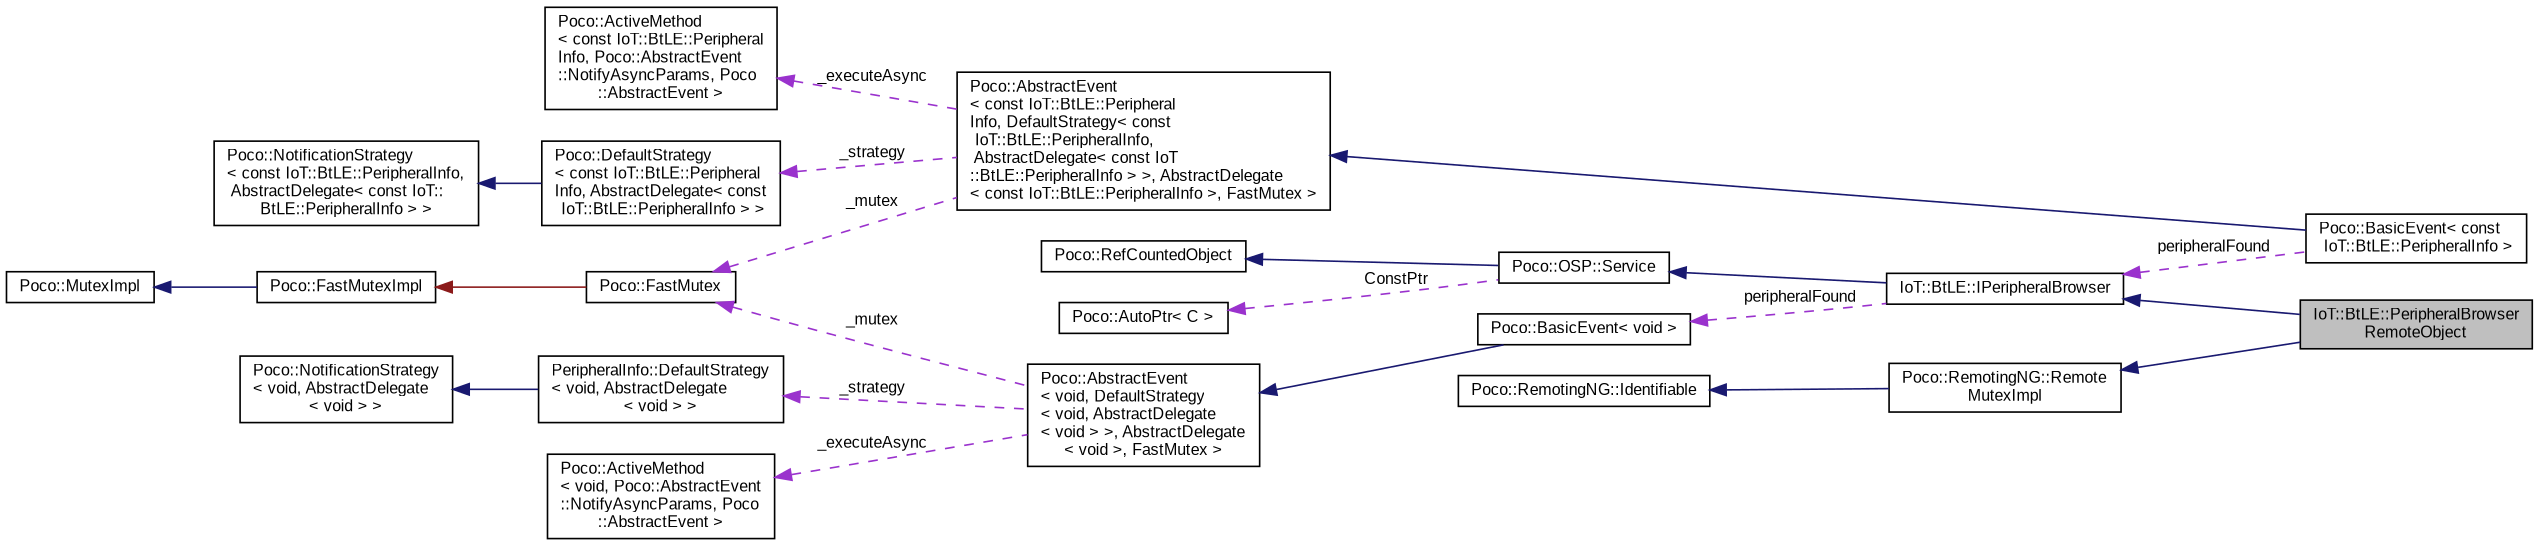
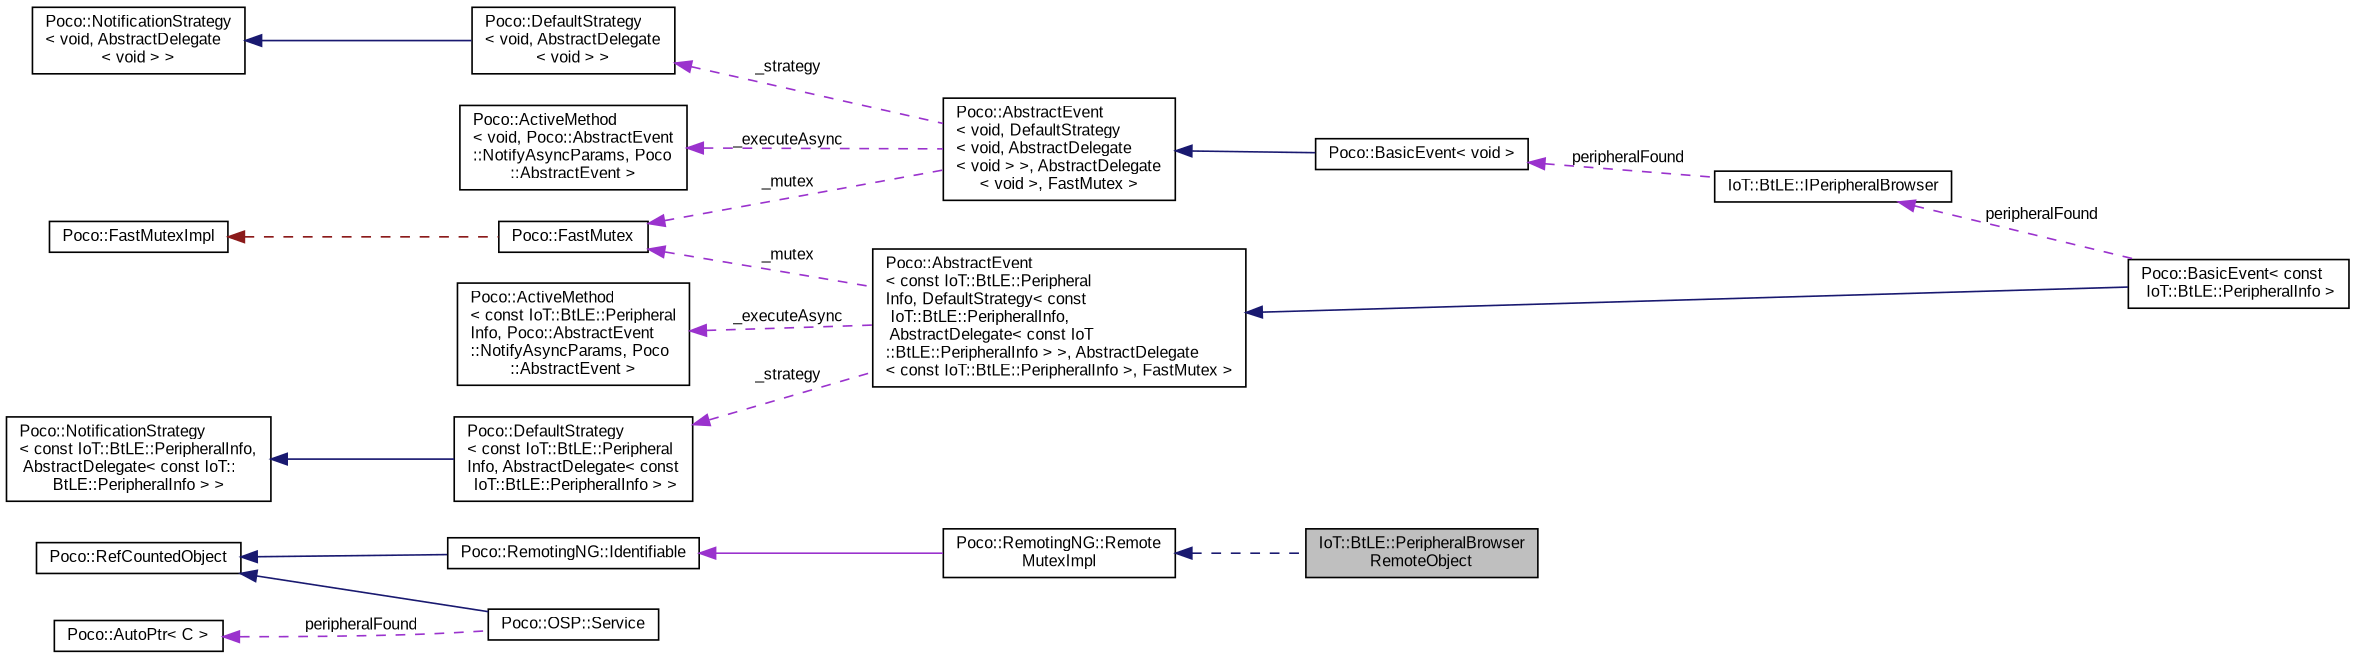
(1786, 278) -> none
(1394, 280) -> (359, 625)
(80, 287) -> none
(519, 287) -> (371, 237)
(2220, 307) -> none
(2219, 355) -> (1249, 553)
(661, 389) -> (573, 41)
(1808, 389) -> (829, 553)
none -> (352, 556)
